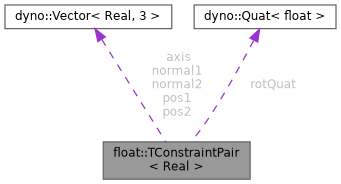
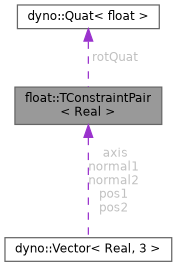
(134, 90) -> (88, 188)
